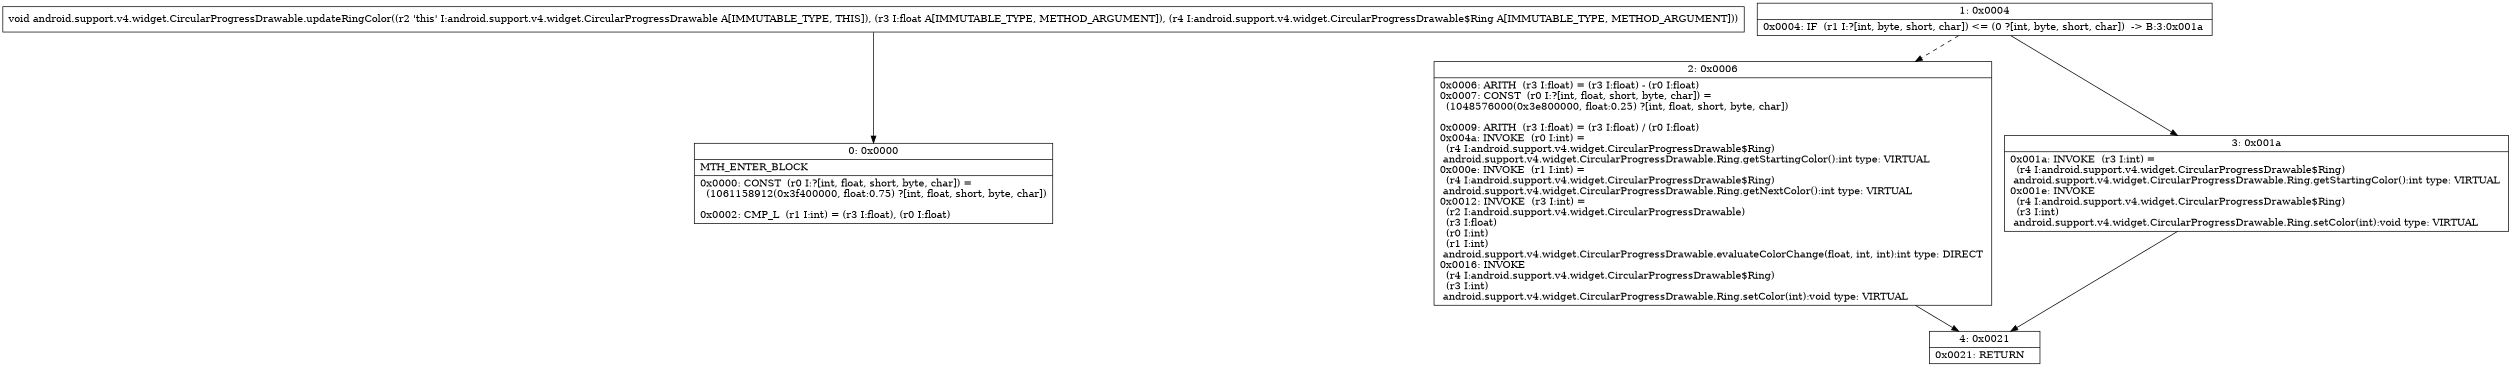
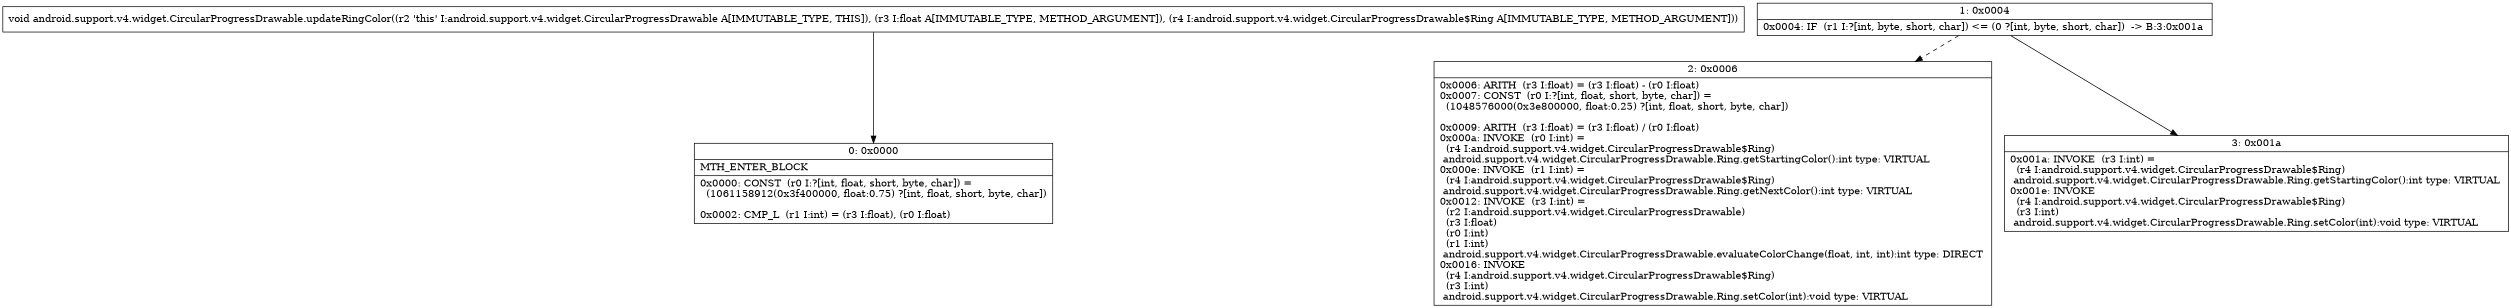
(1514, 138) -> (1514, 138)
(1985, 348) -> none
